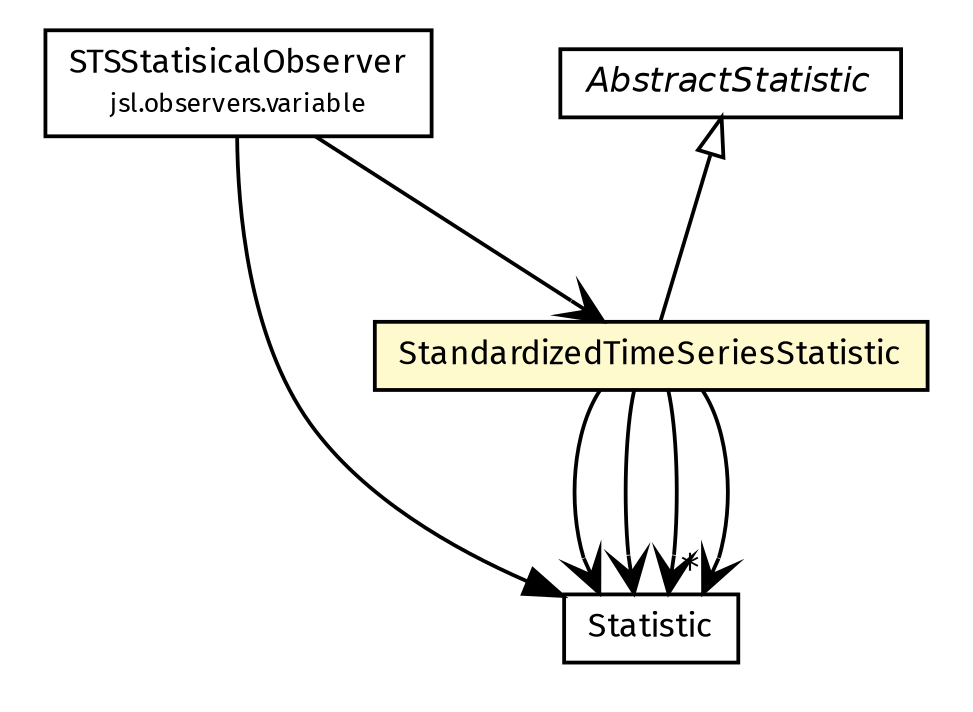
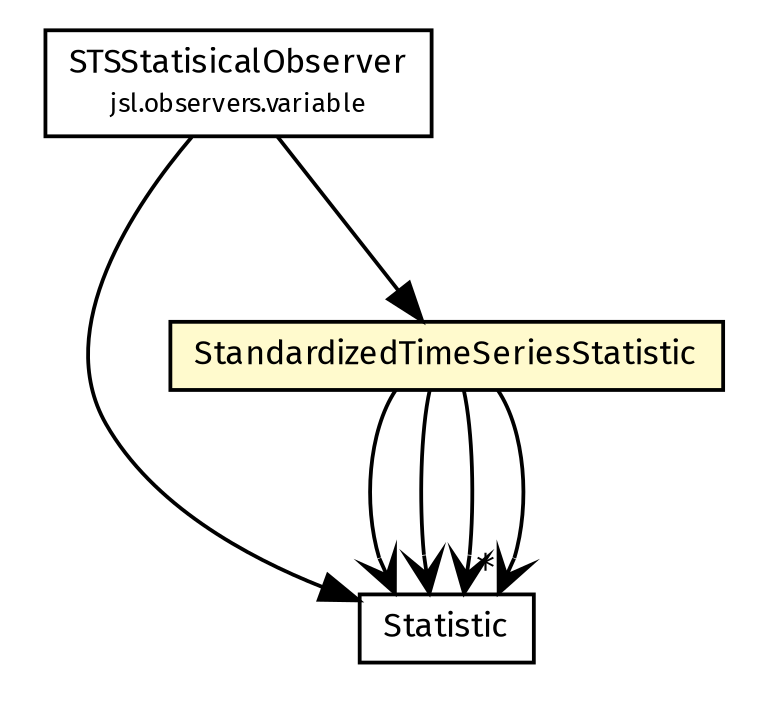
(731, 83) -> none
(443, 218) -> (338, 214)
